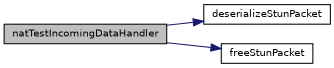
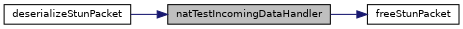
(180, 24) -> (144, 14)
